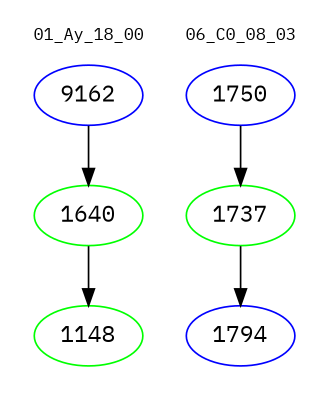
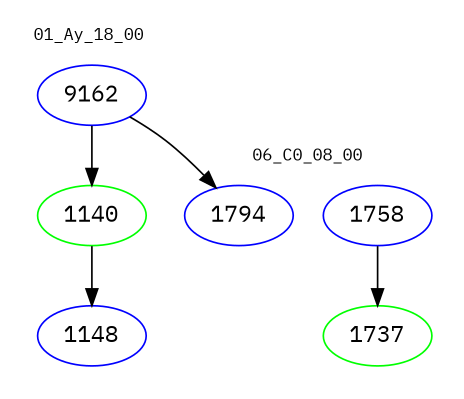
(241, 36) -> (308, 156)
(241, 95) -> (378, 216)
(89, 216) -> (92, 216)
(241, 267) -> (183, 156)
(89, 336) -> (92, 336)
